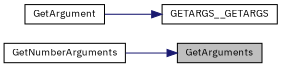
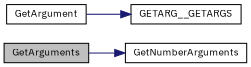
(220, 14) -> (186, 14)
(146, 53) -> (102, 53)
